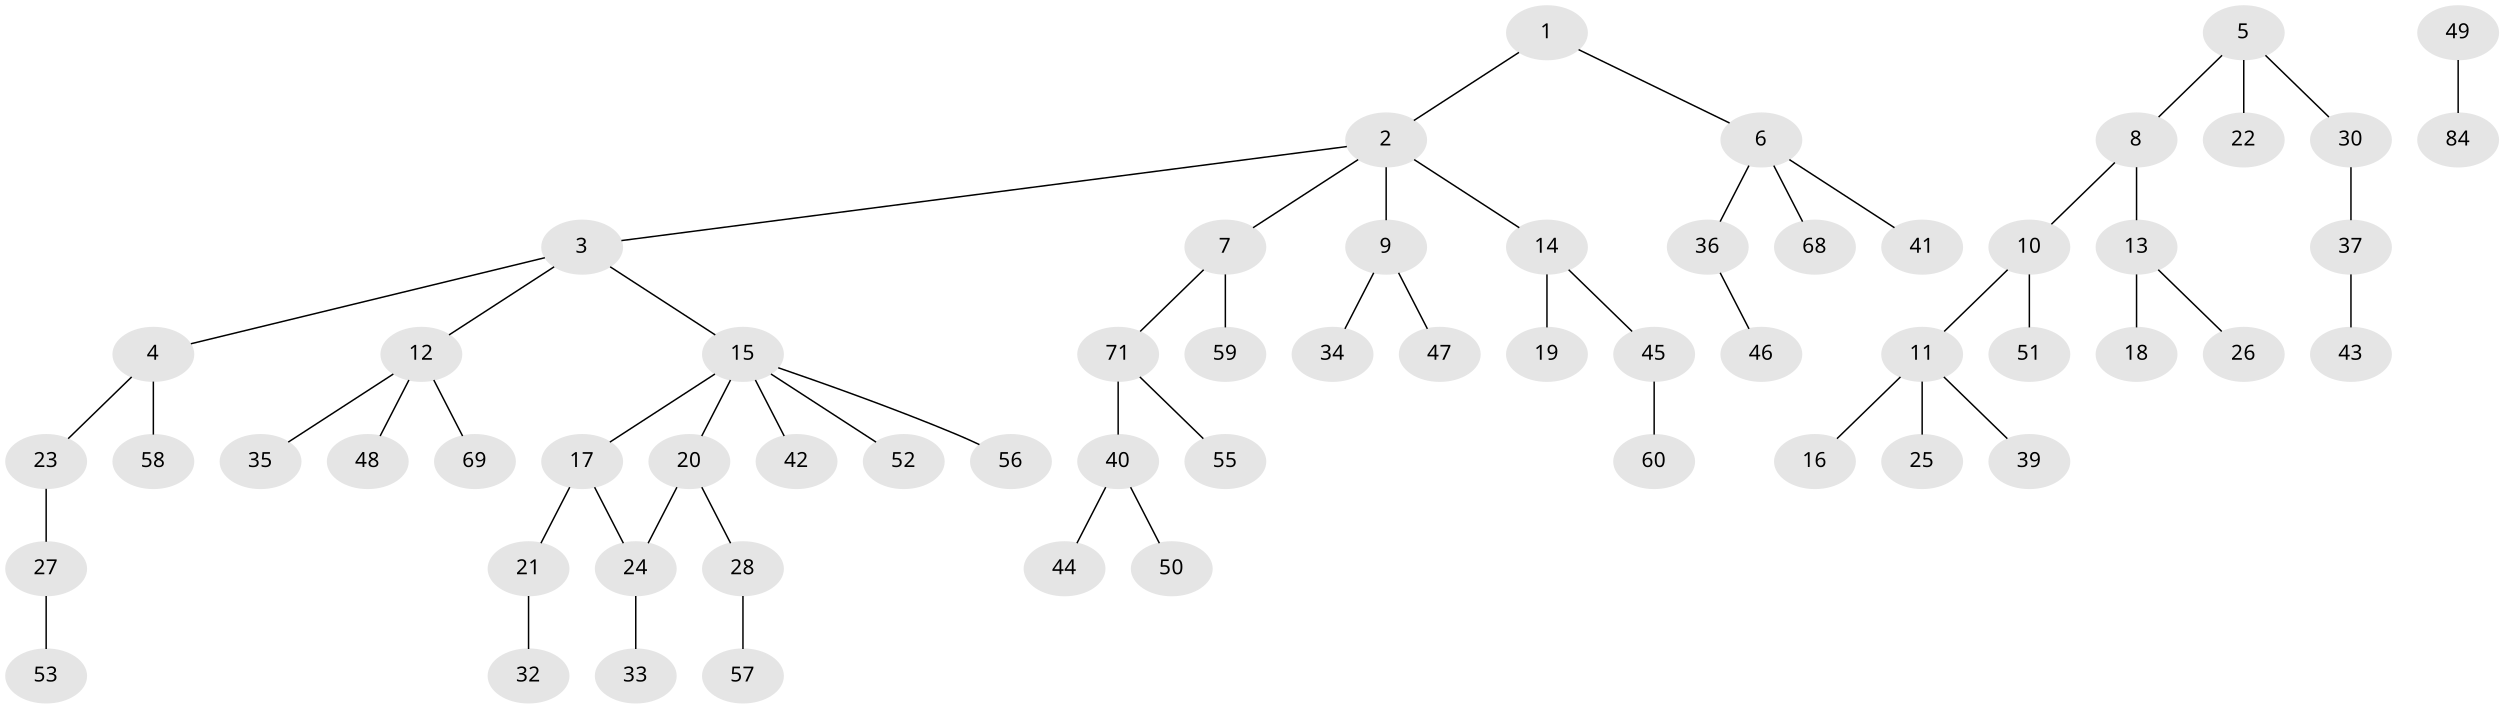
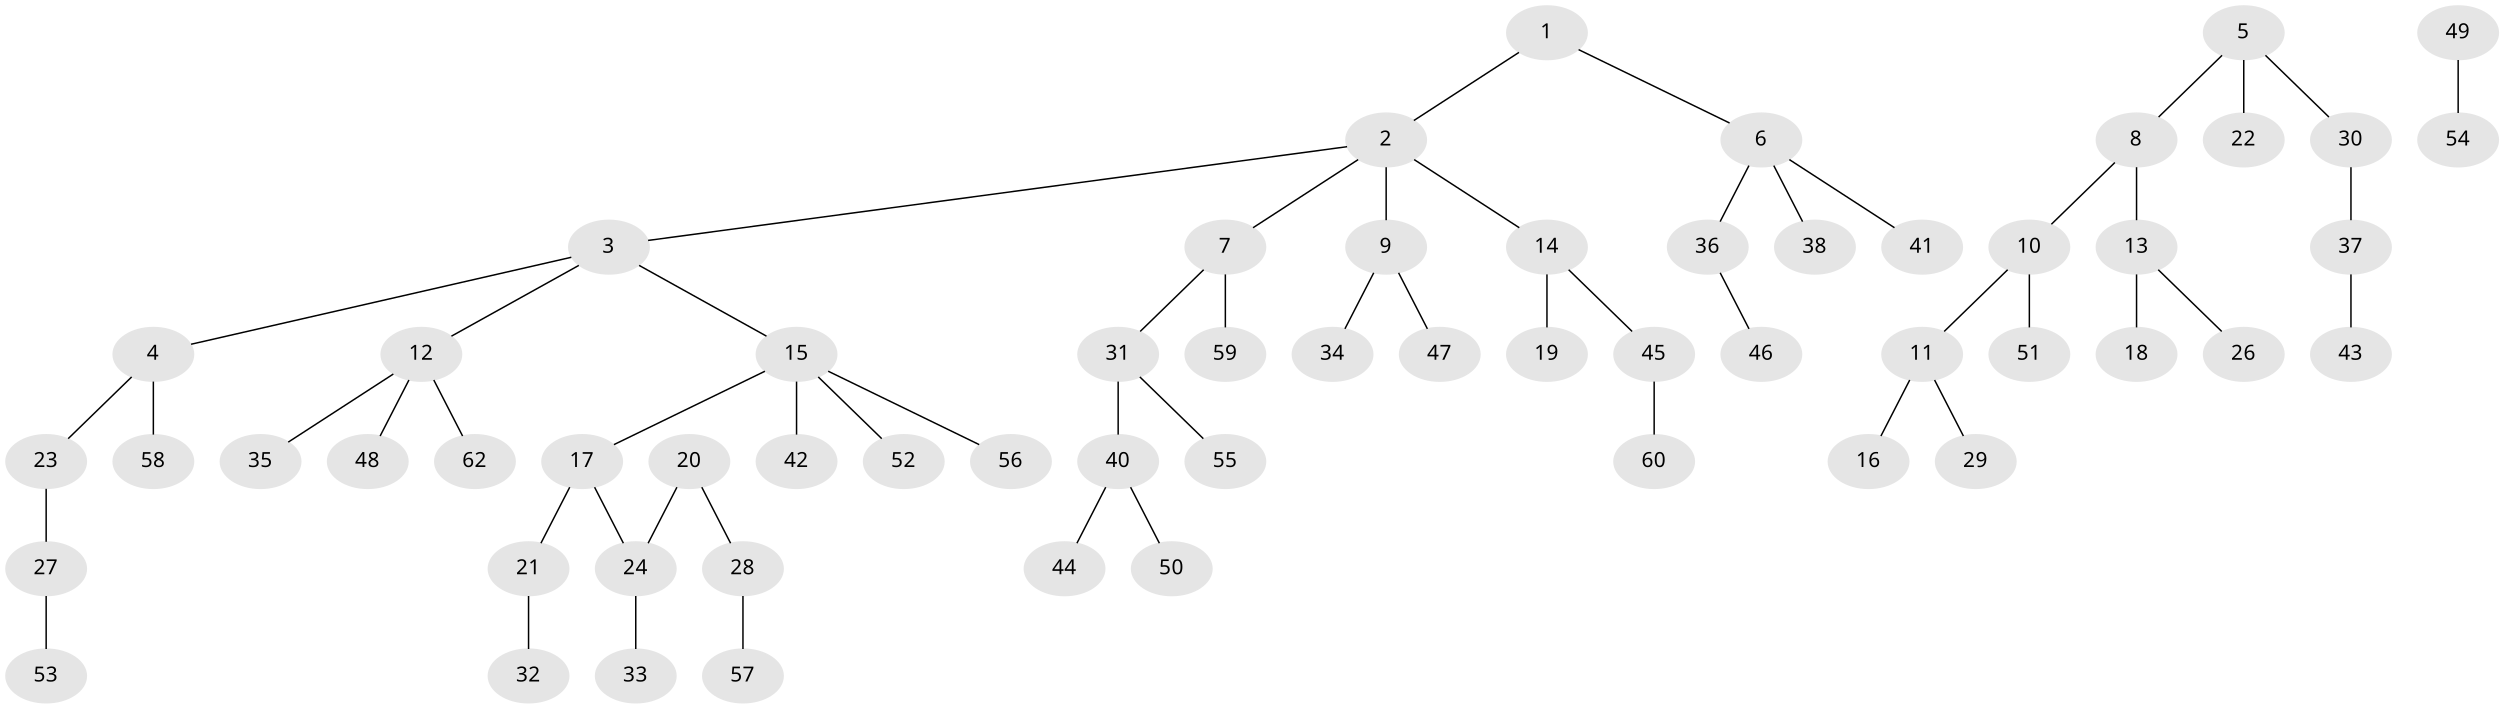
(2458, 140) -> (2458, 140)
(1815, 247) -> (1815, 247)
(1118, 354) -> (1118, 354)
(716, 408) -> none
(475, 462) -> (475, 462)
(1922, 462) -> (1976, 462)
(2029, 462) -> none
